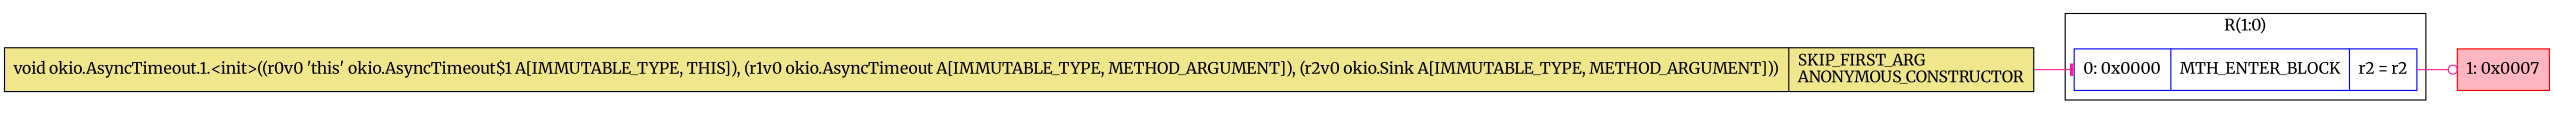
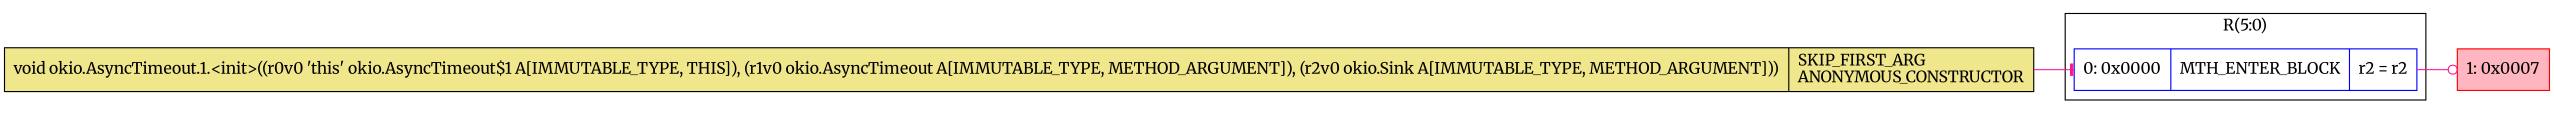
(2246, 26) -> (2246, 26)
